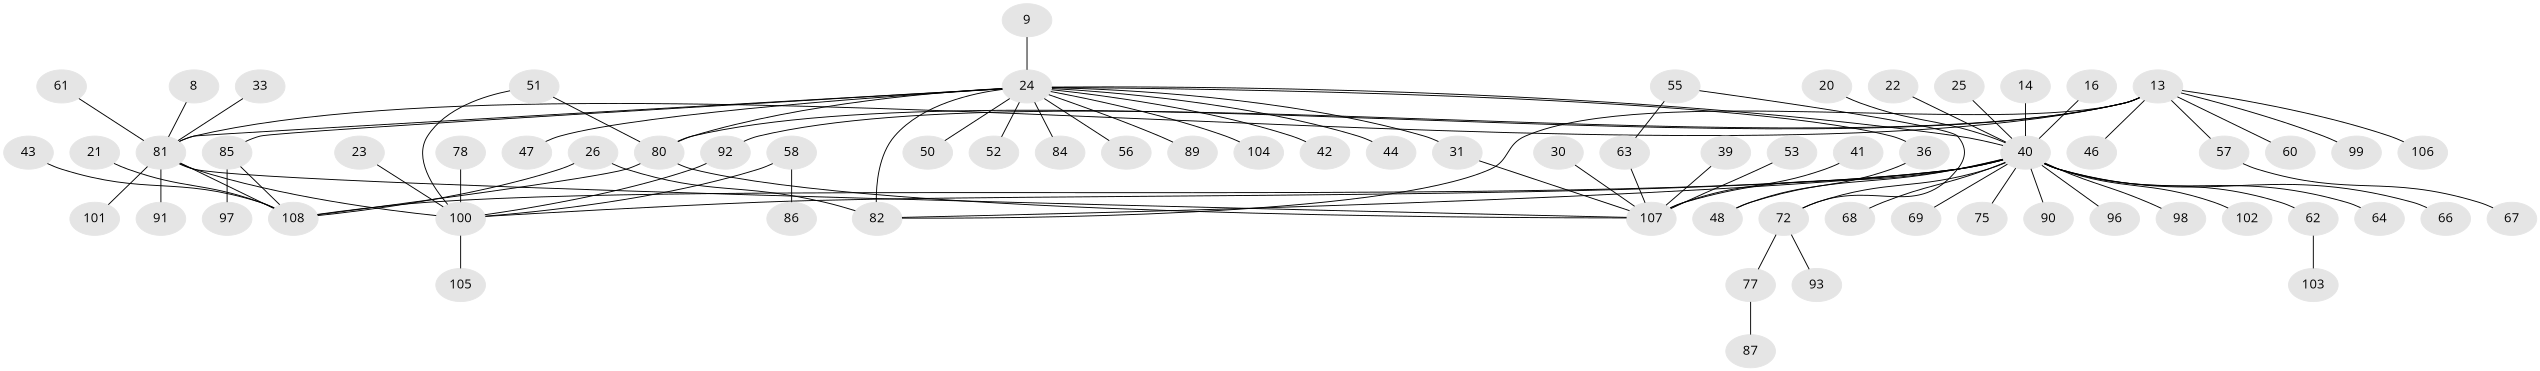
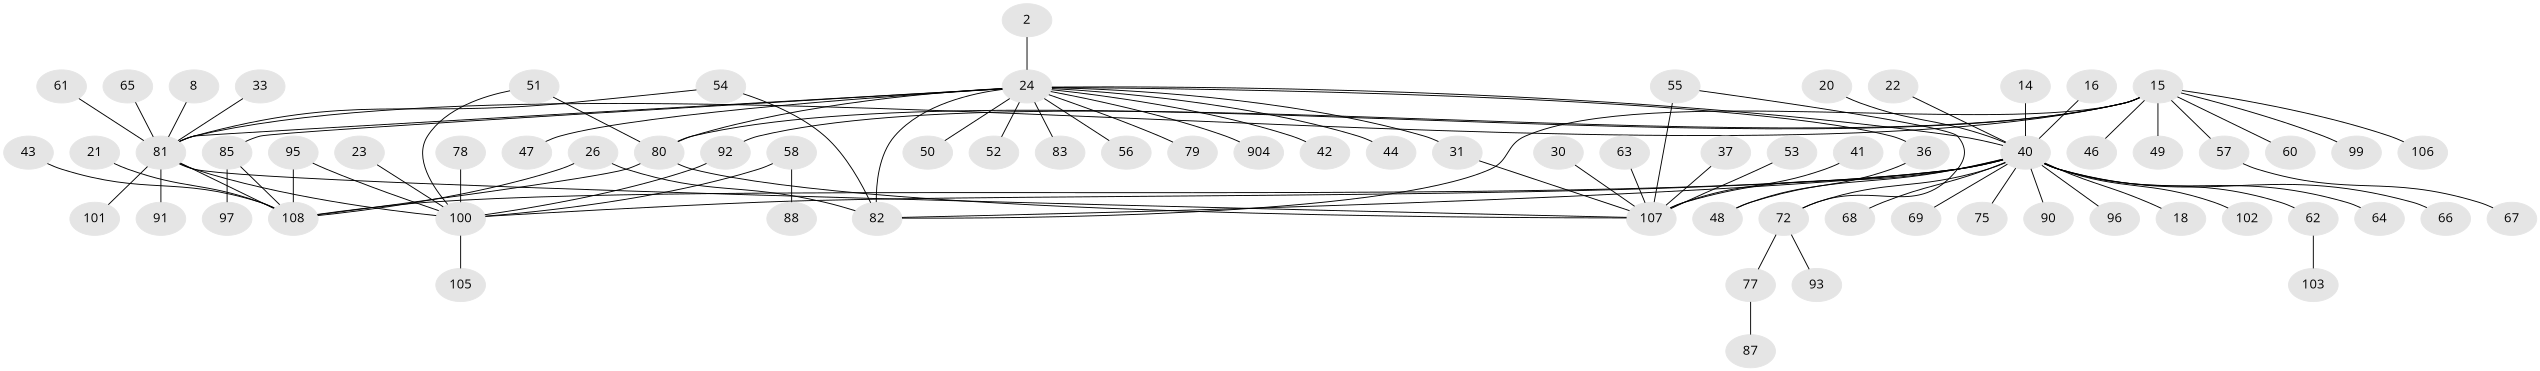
(1027, 20) -> (1027, 20)
none -> (128, 86)
none -> (721, 86)
(1959, 86) -> none
(2158, 86) -> (2158, 86)
(1650, 120) -> (1663, 153)
none -> (293, 153)
(1060, 153) -> (1060, 153)
(1193, 153) -> (1193, 153)
(1259, 153) -> (1259, 153)
(1726, 153) -> (1726, 153)
none -> (2158, 153)
(792, 219) -> (792, 219)
(2181, 219) -> (2181, 219)
